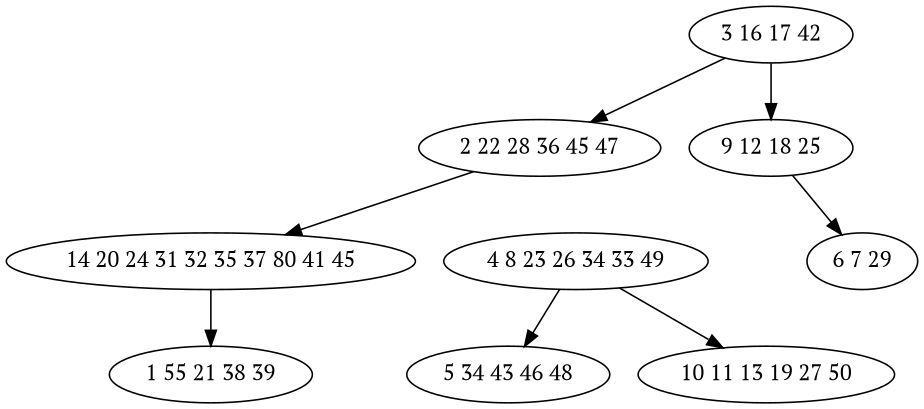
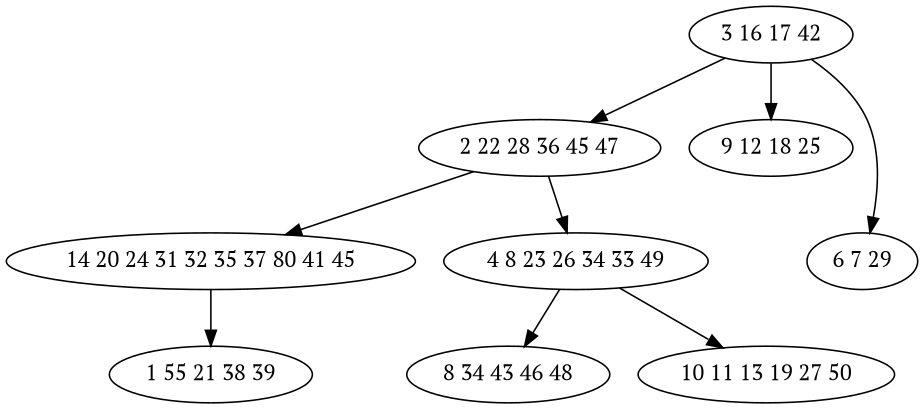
none -> (555, 197)
(812, 199) -> (870, 127)
(508, 375) -> (508, 375)
